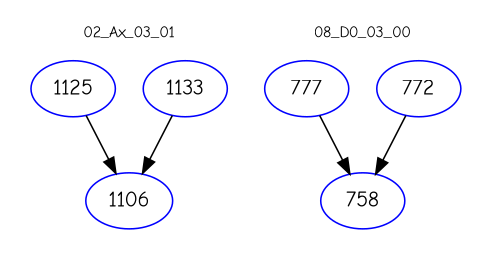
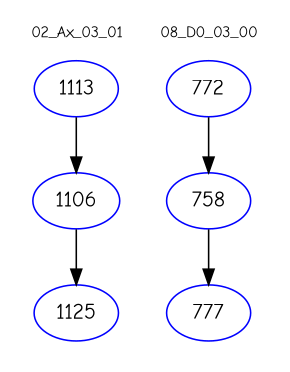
(185, 89) -> (76, 89)
(97, 138) -> (76, 249)
(331, 138) -> (209, 249)
